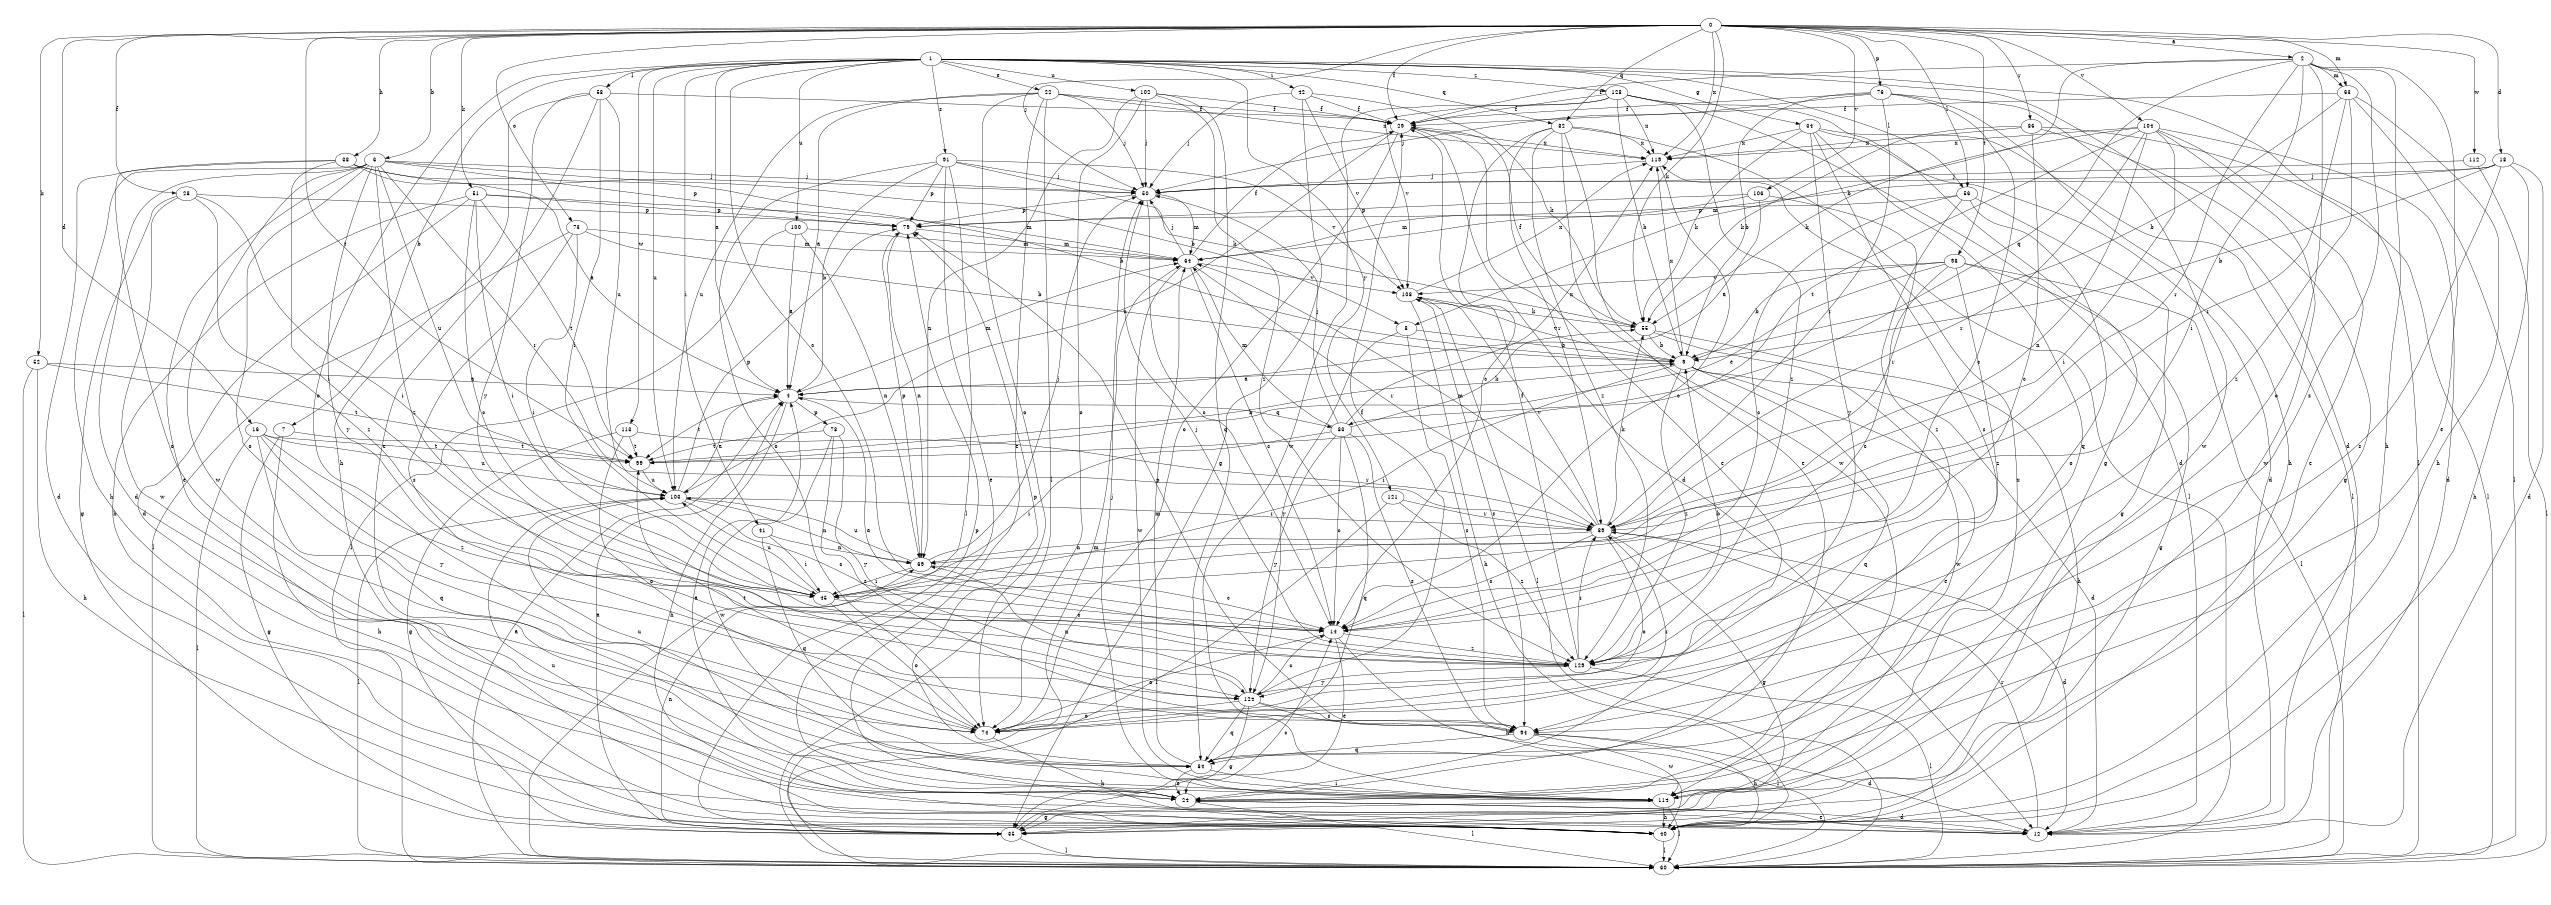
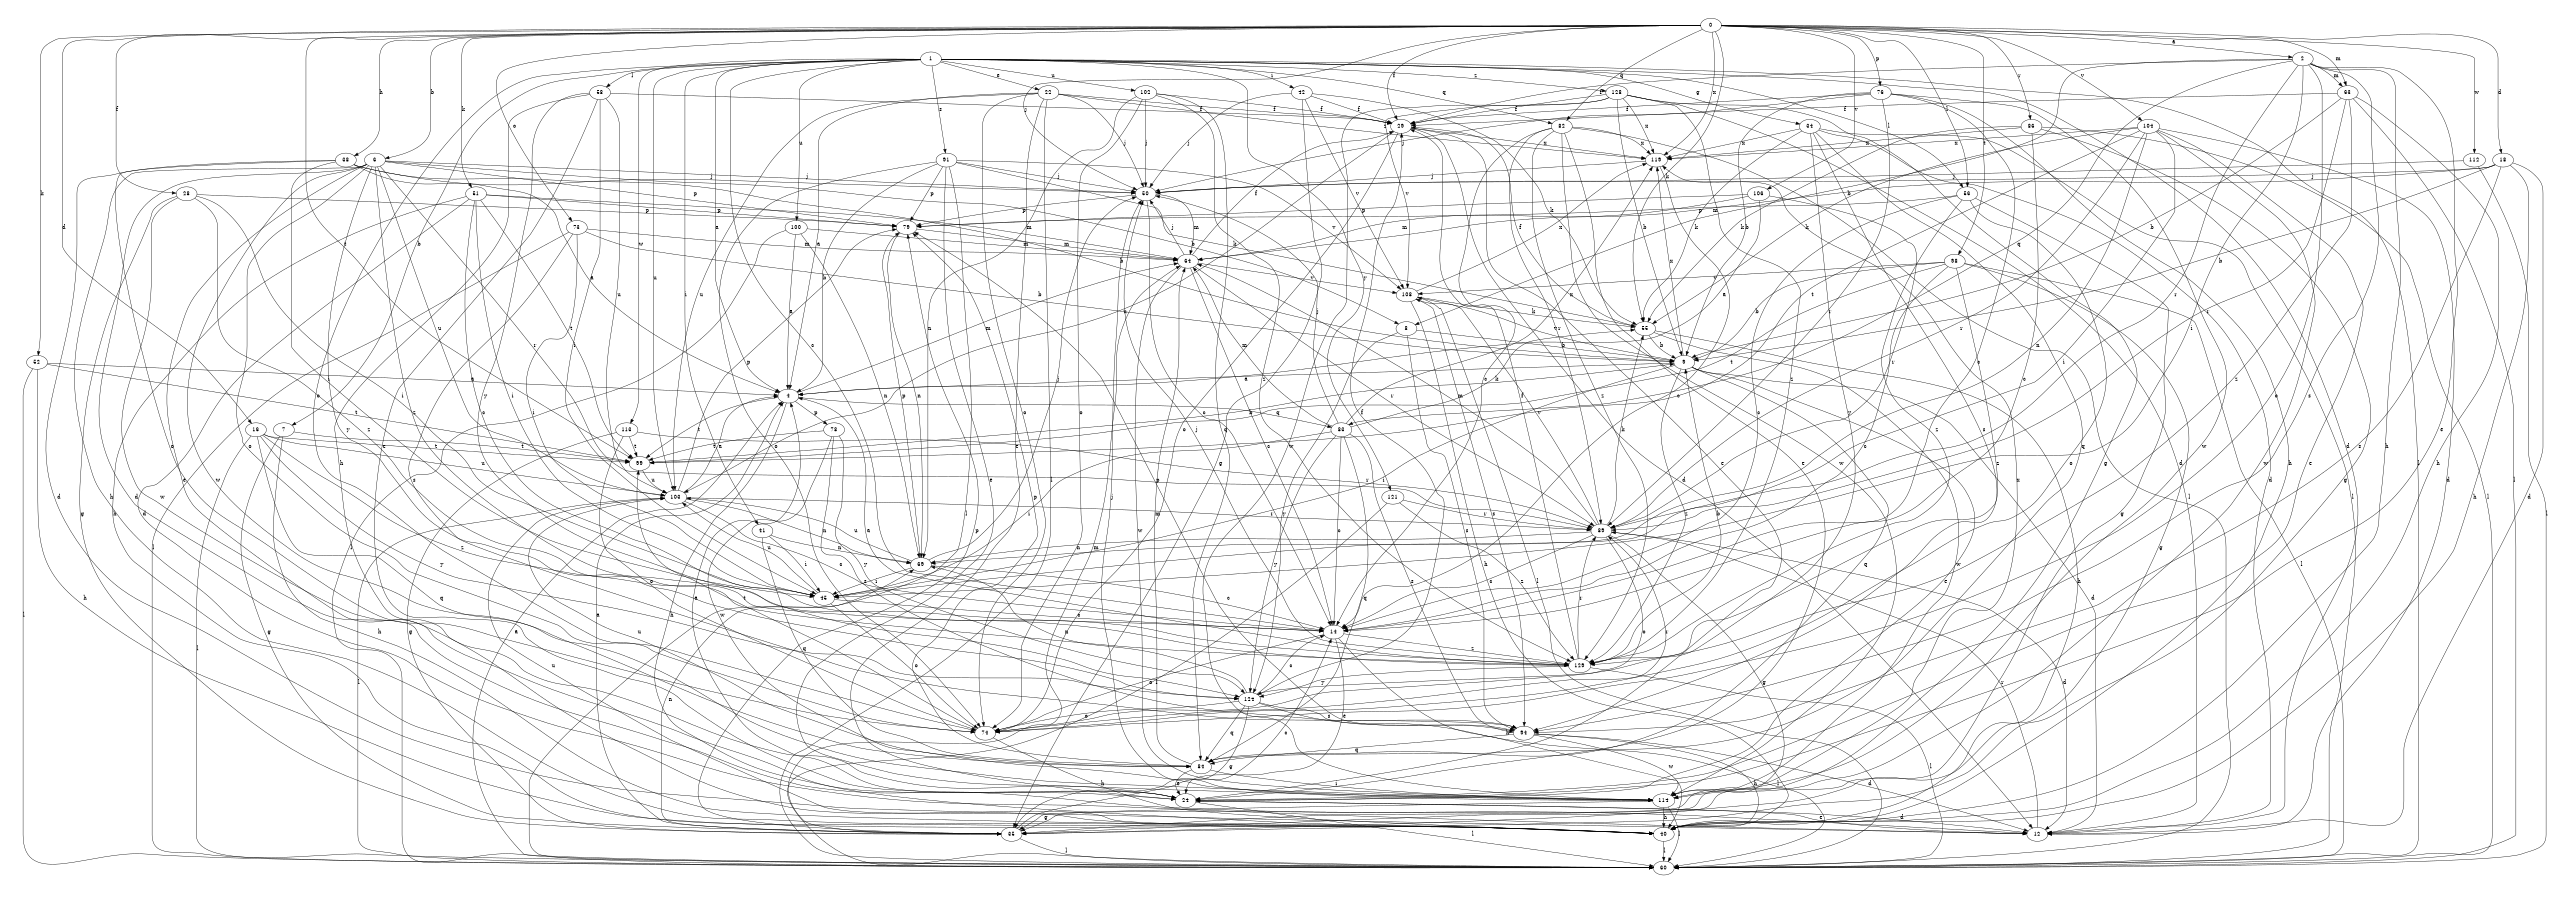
(1385, 126) -> (1385, 126)
(1732, 362) -> (1732, 362)
